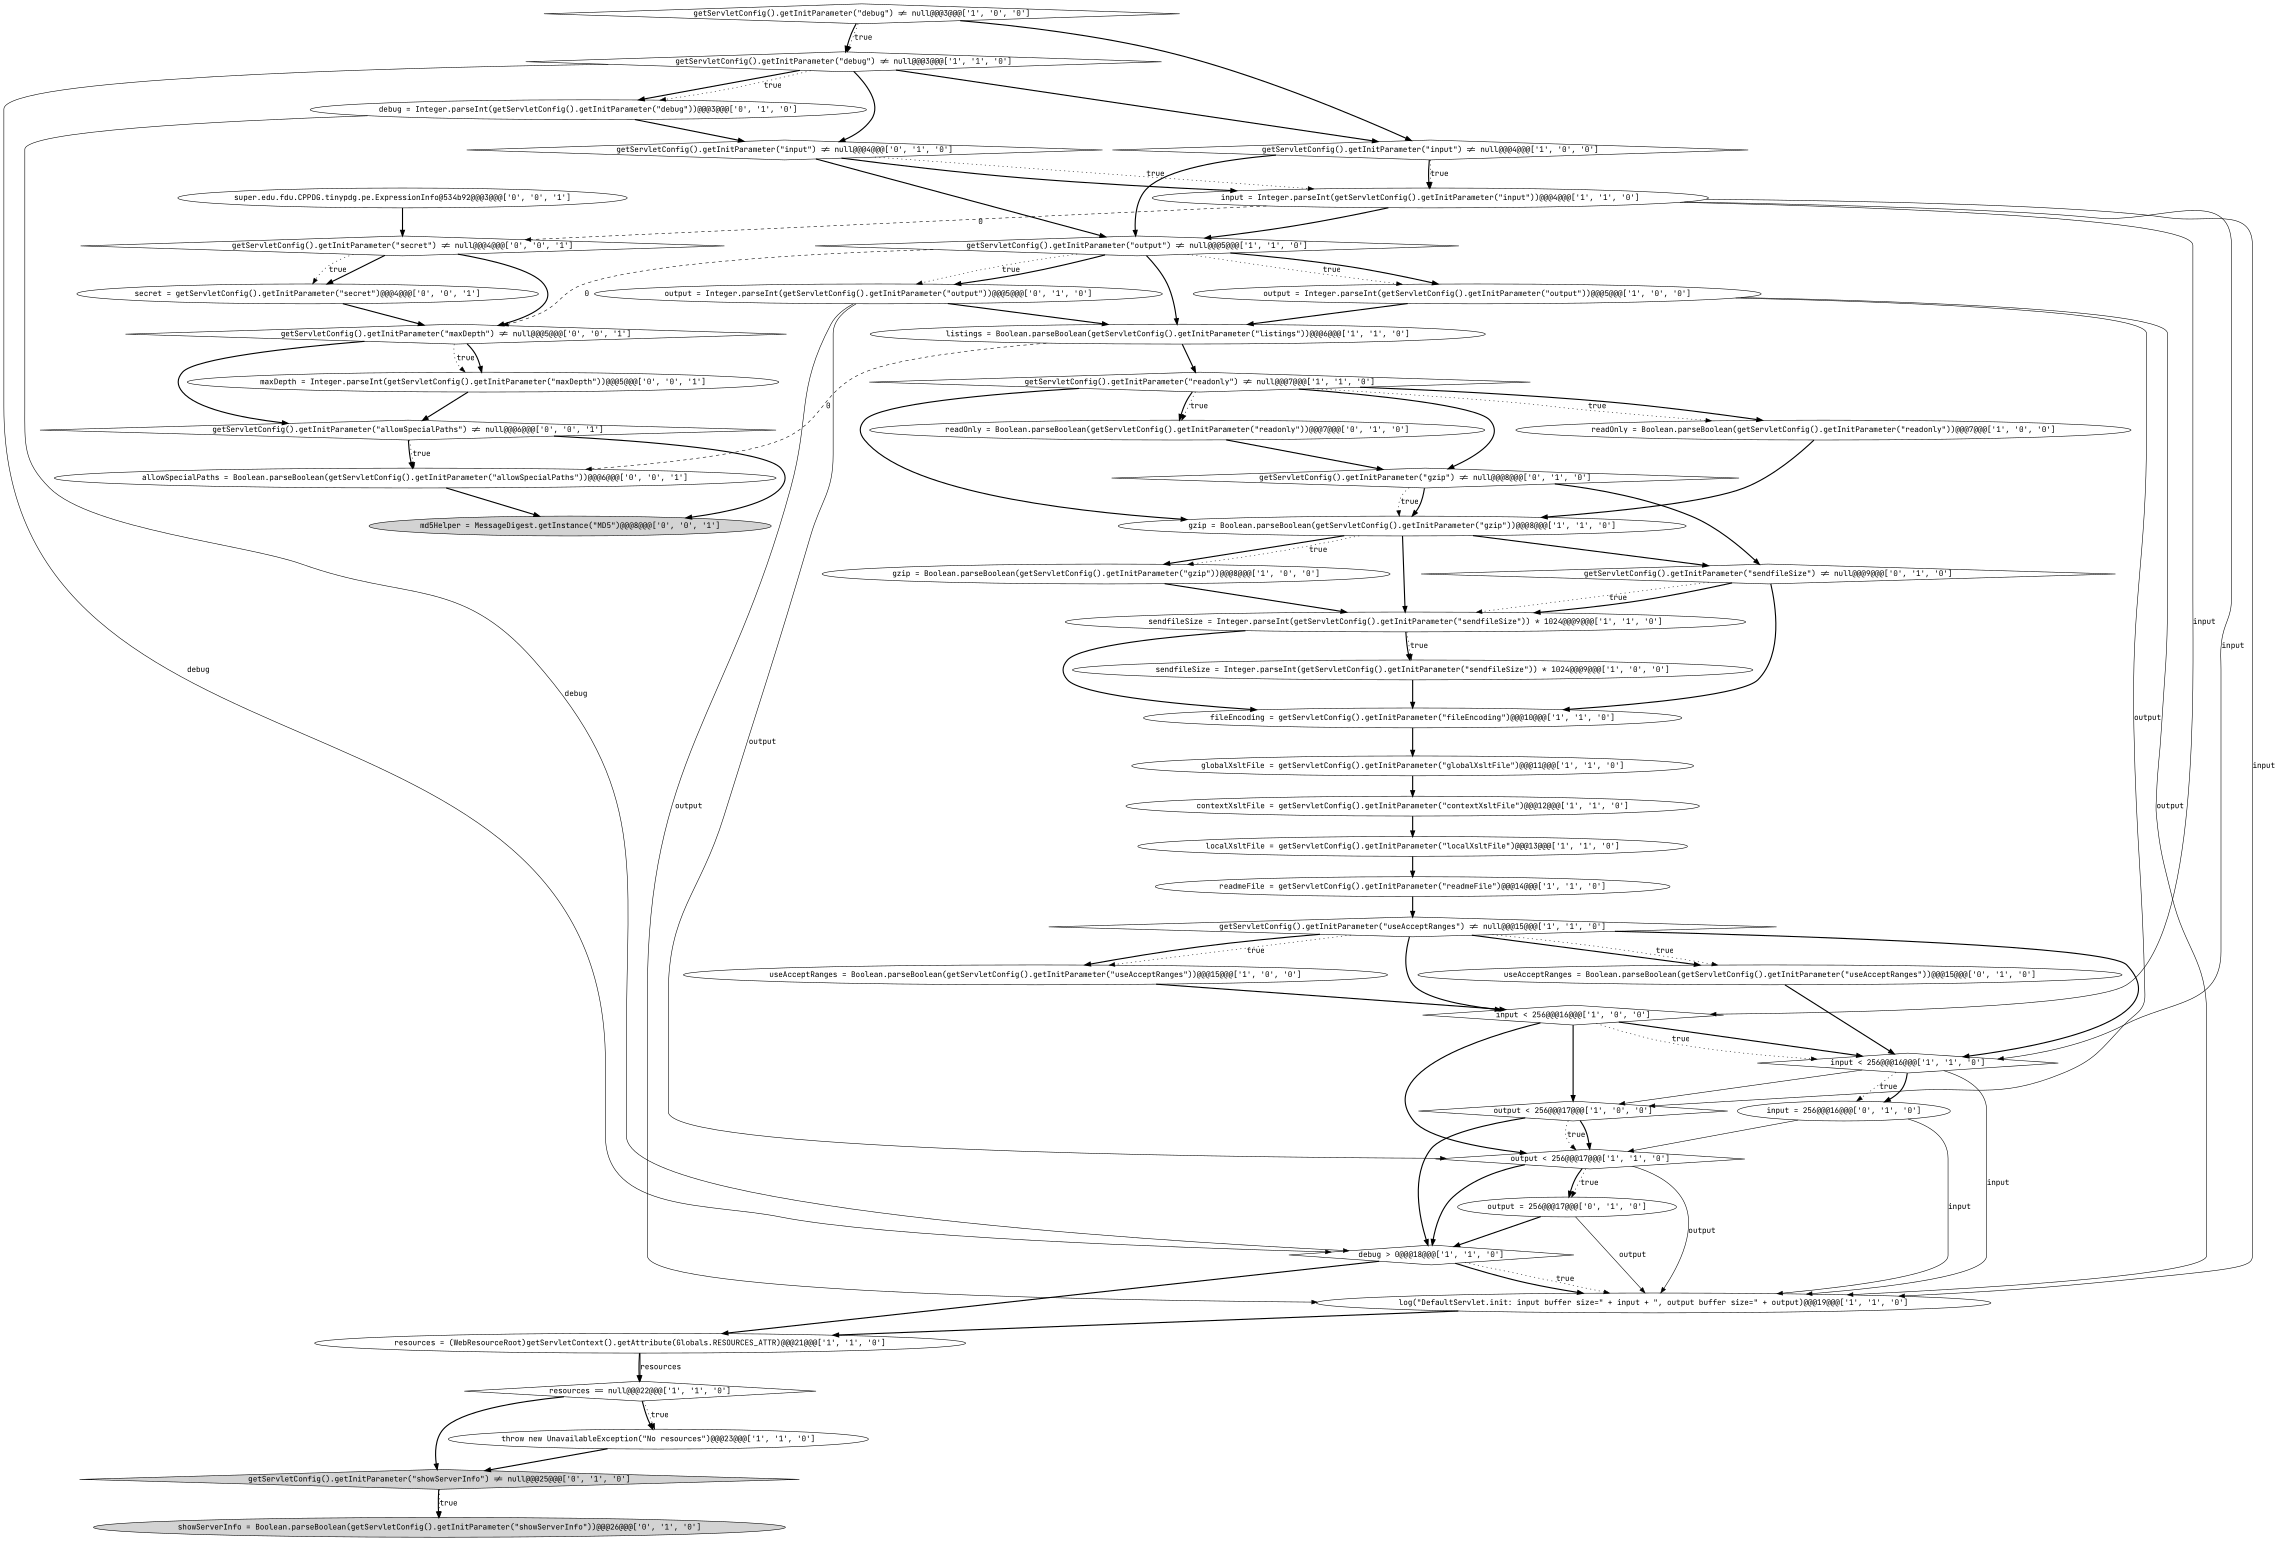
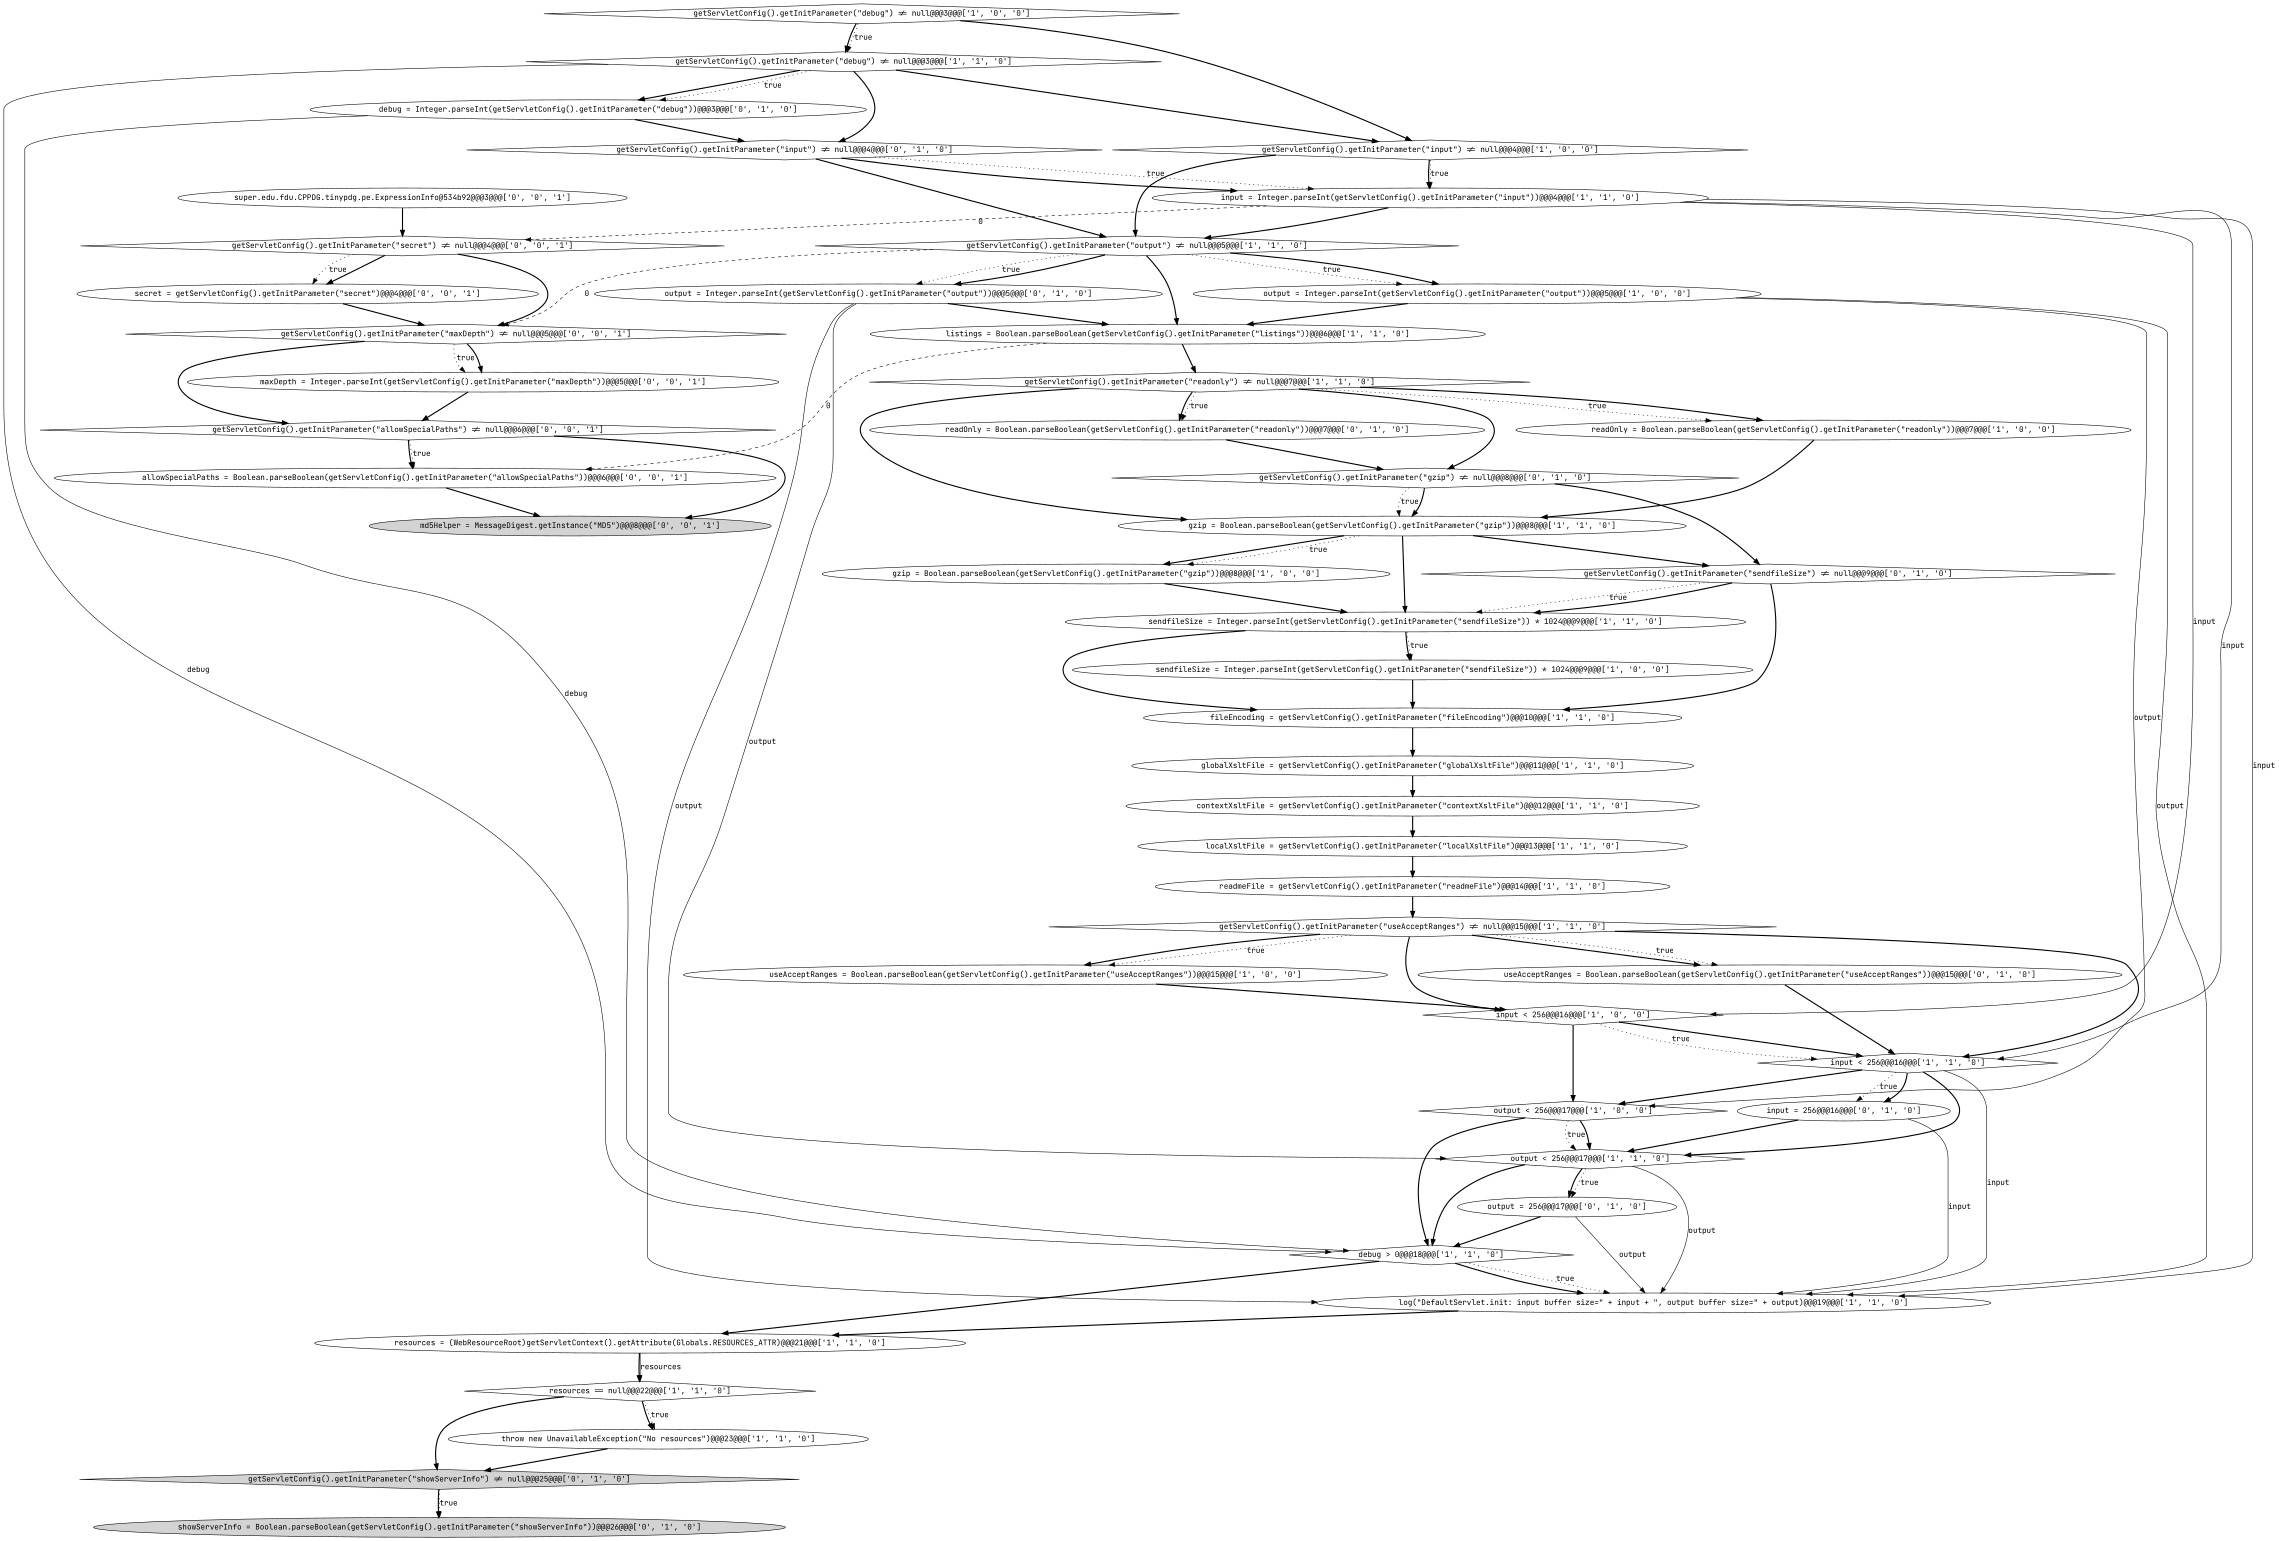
(1409, 1087) -> (1858, 1143)
(1743, 1087) -> (1743, 1087)
(1716, 1135) -> (1716, 1135)
